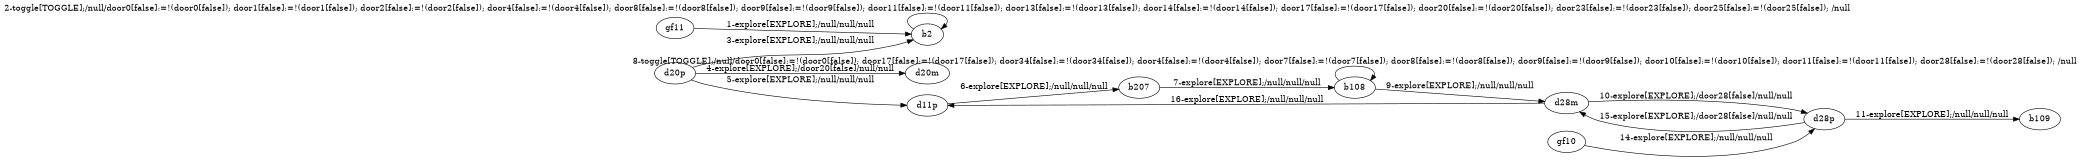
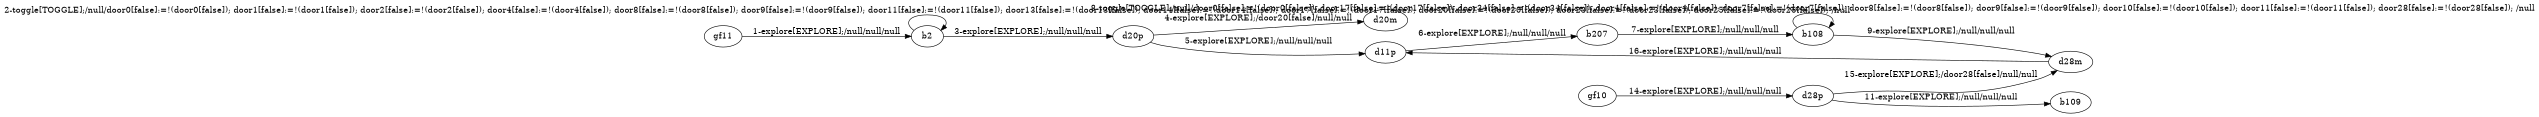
(800, 55) -> (1025, 36)
(1695, 101) -> none
